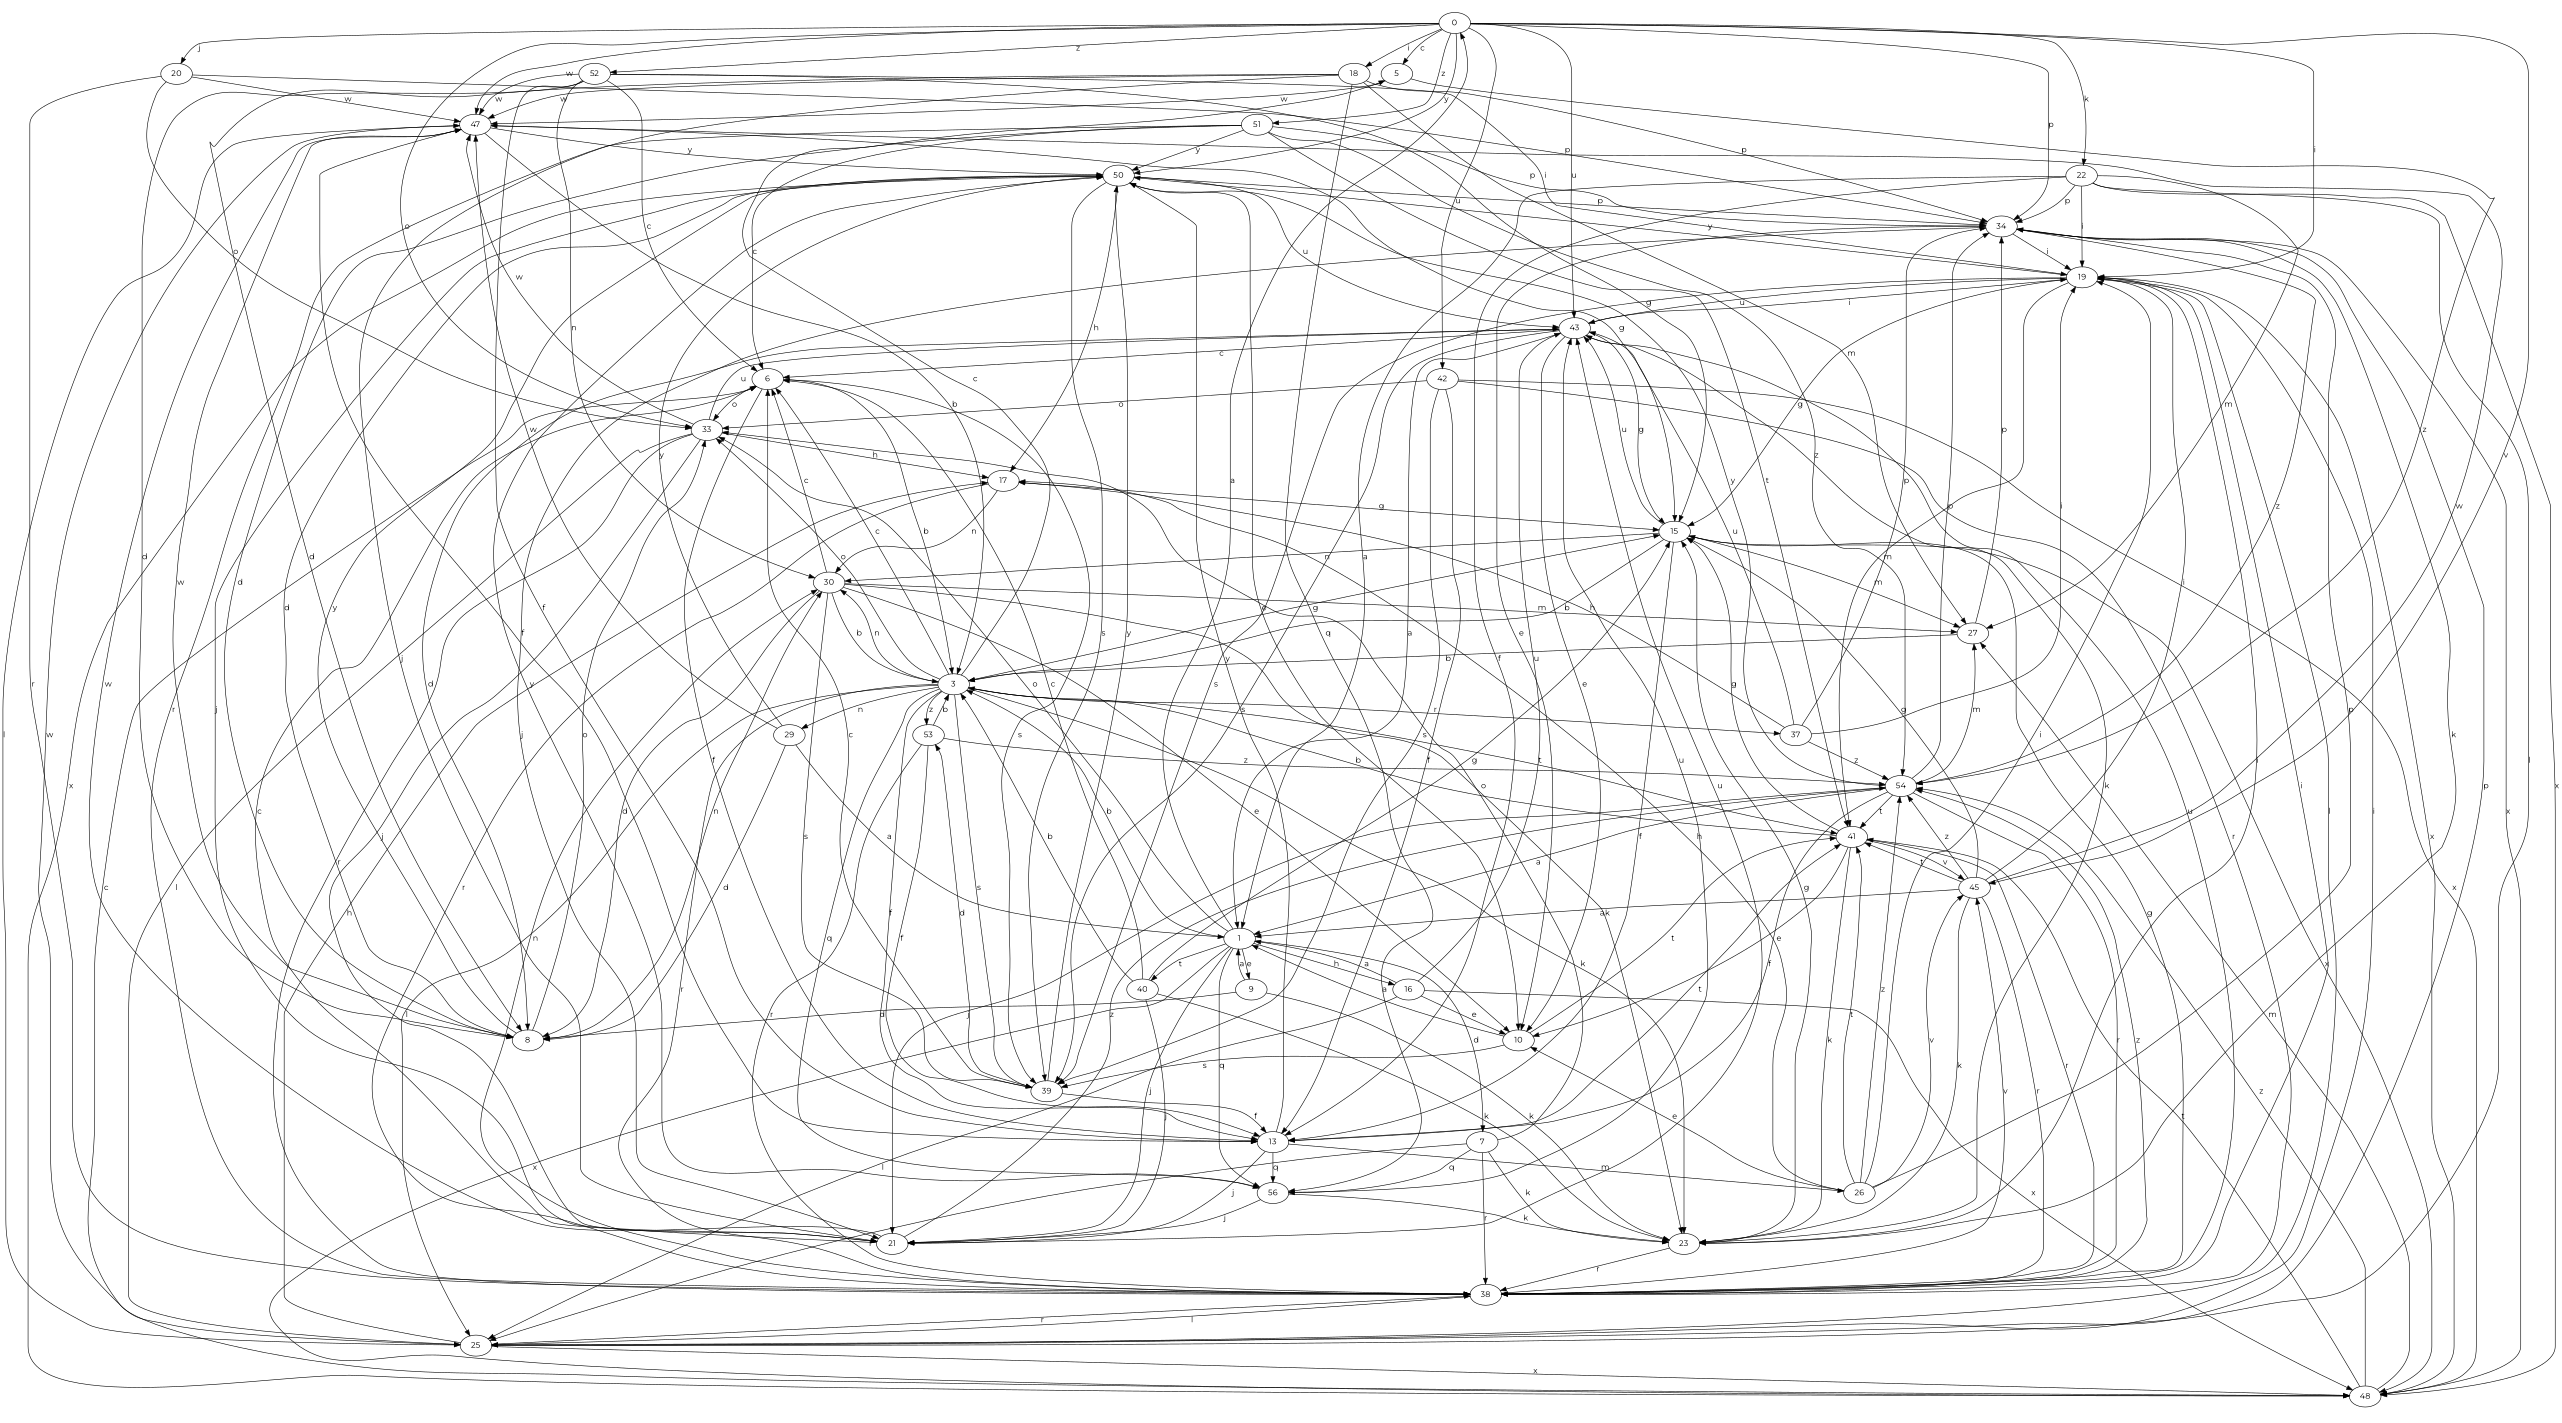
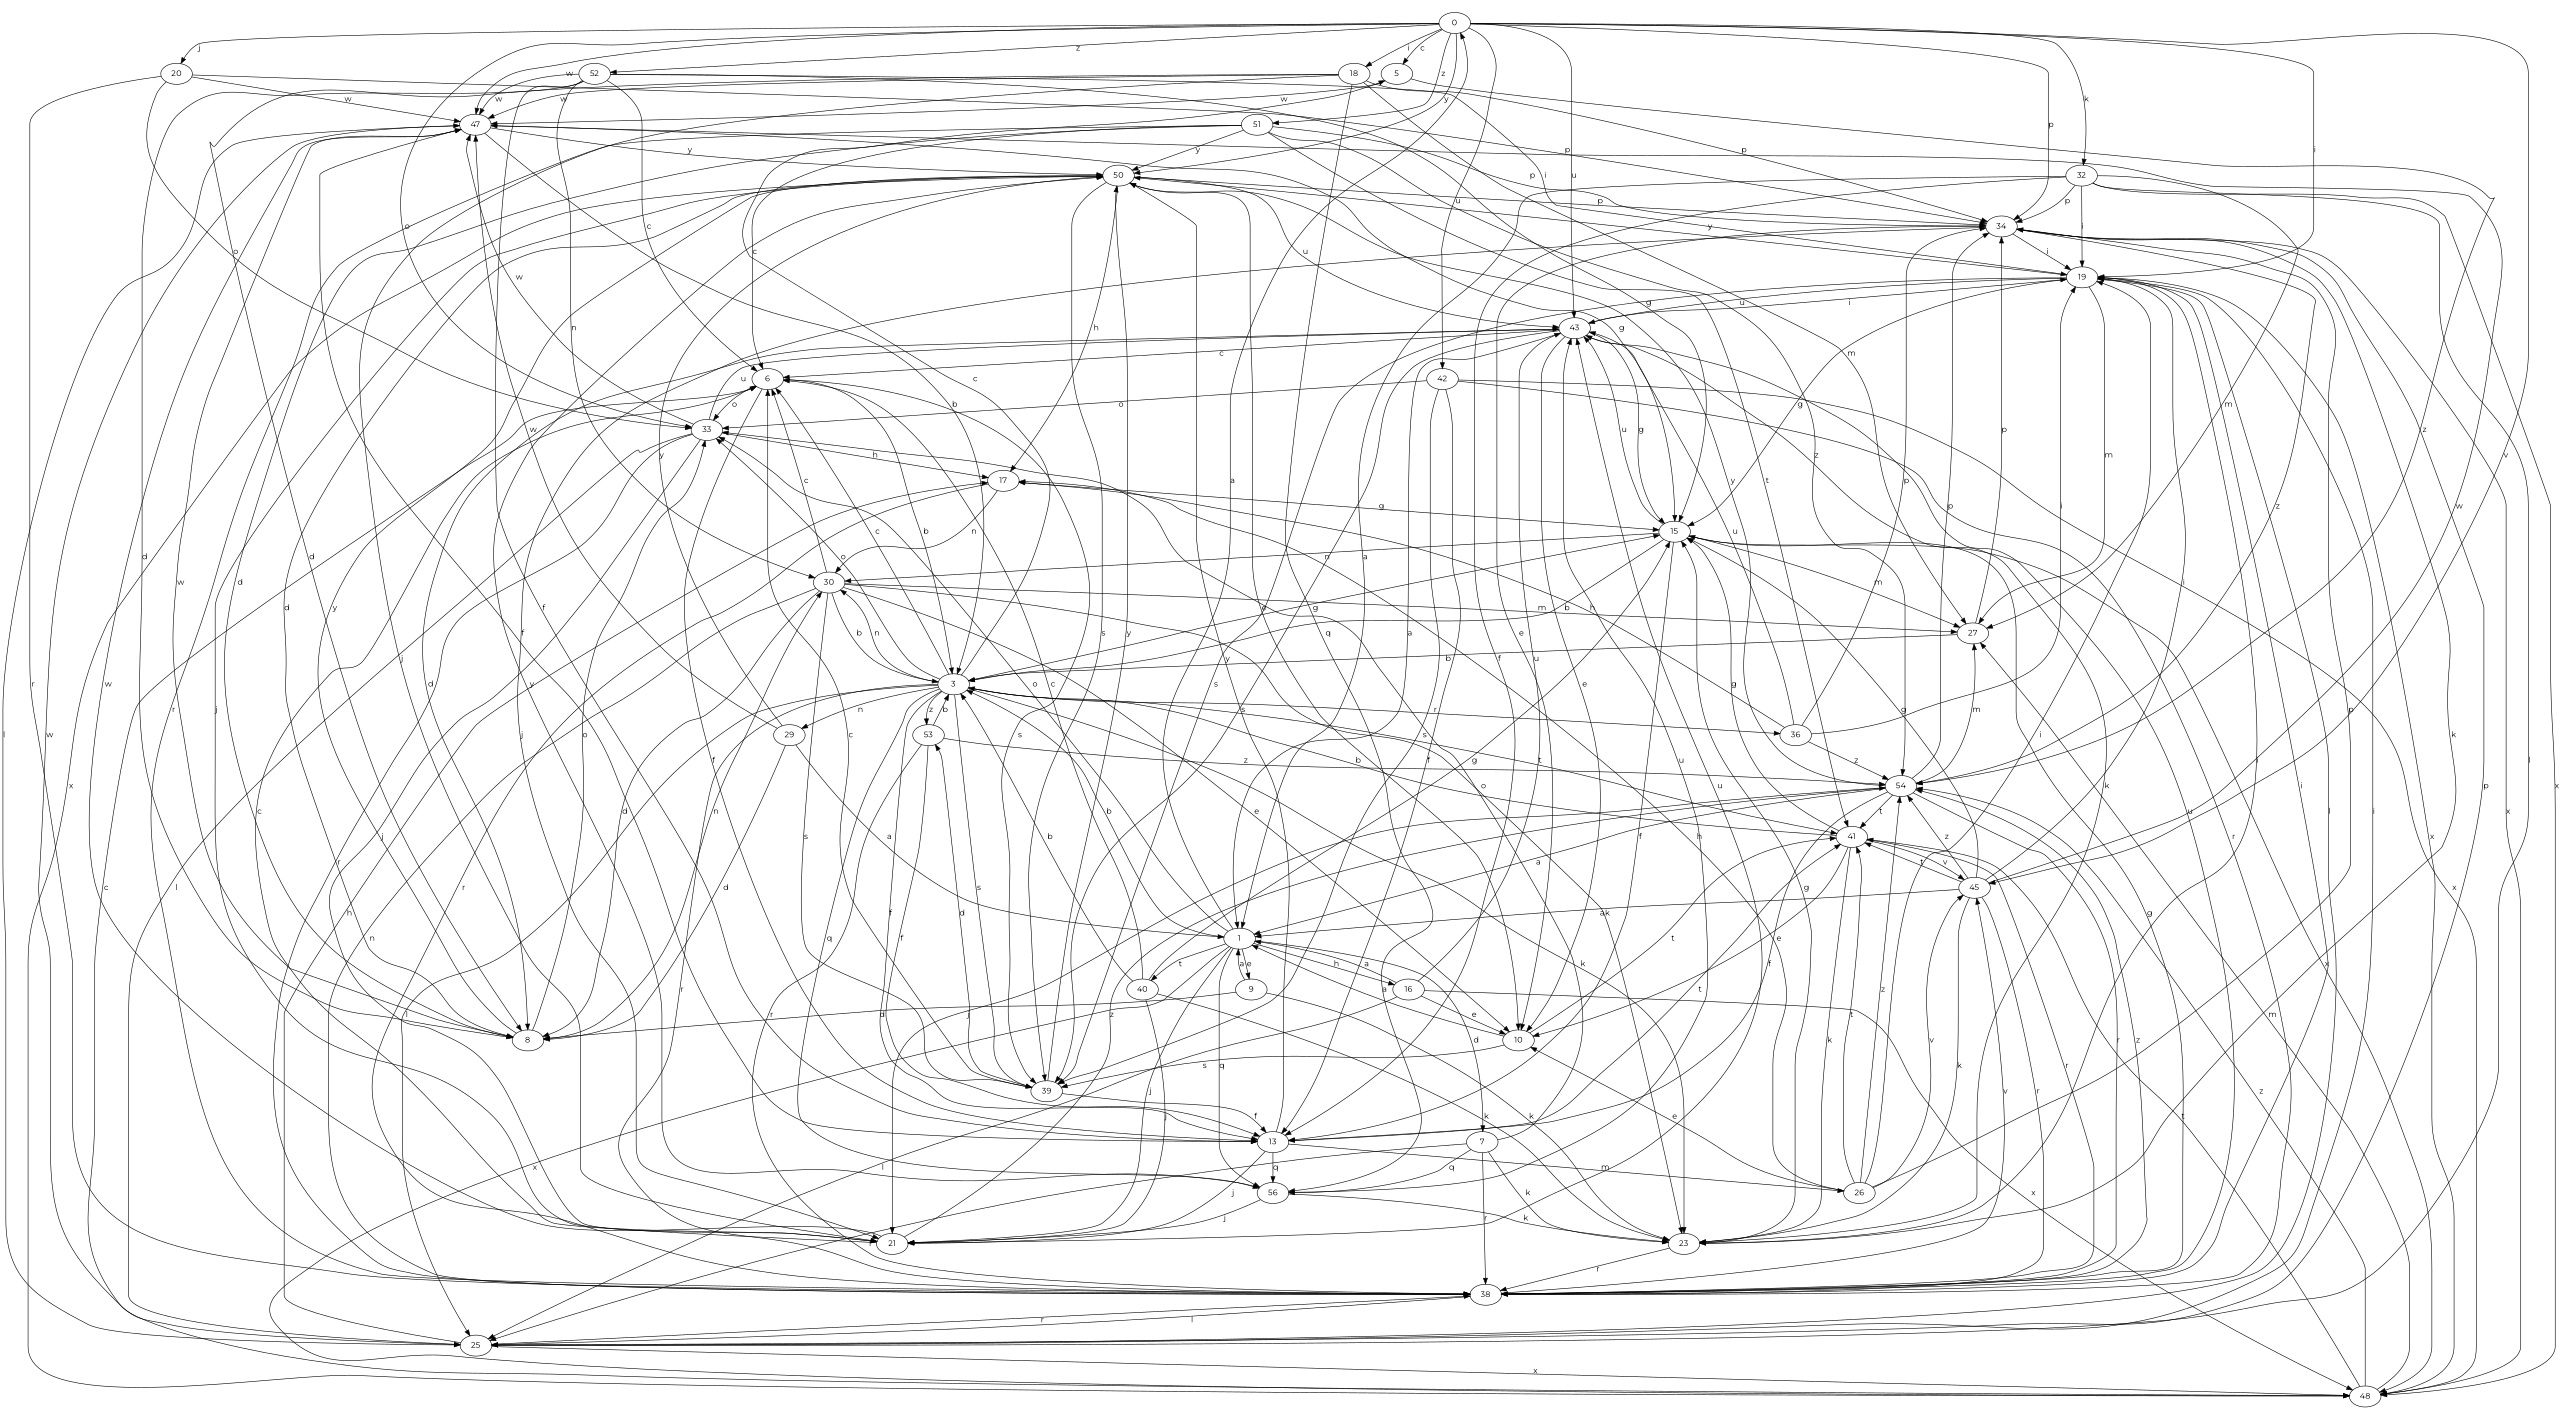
(2082, 176) -> (2082, 176)
(1921, 525) -> (2104, 488)
(1796, 735) -> (1796, 735)
(671, 1242) -> (415, 1265)
